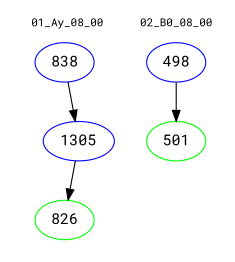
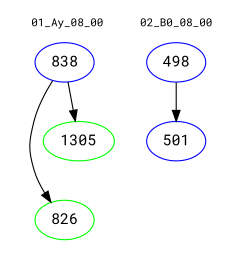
(79, 141) -> (79, 141)
(176, 141) -> (176, 141)
(73, 175) -> (31, 136)
